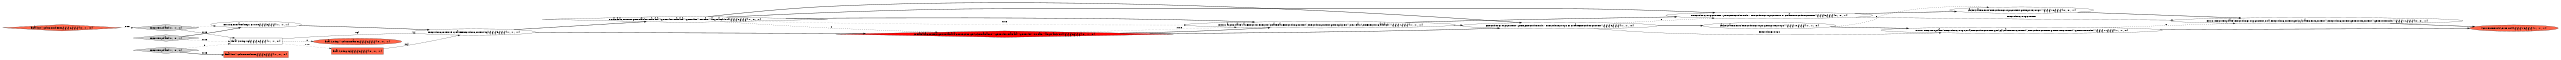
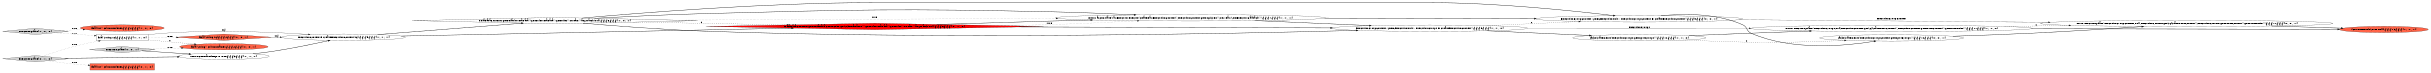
(202, 27) -> (121, 58)
(62, 28) -> (122, 67)
(126, 28) -> (68, 63)
(210, 34) -> (70, 47)
(206, 41) -> (165, 49)
(205, 45) -> (74, 33)
(357, 51) -> (224, 37)
(201, 54) -> (71, 30)
(256, 54) -> (122, 28)
